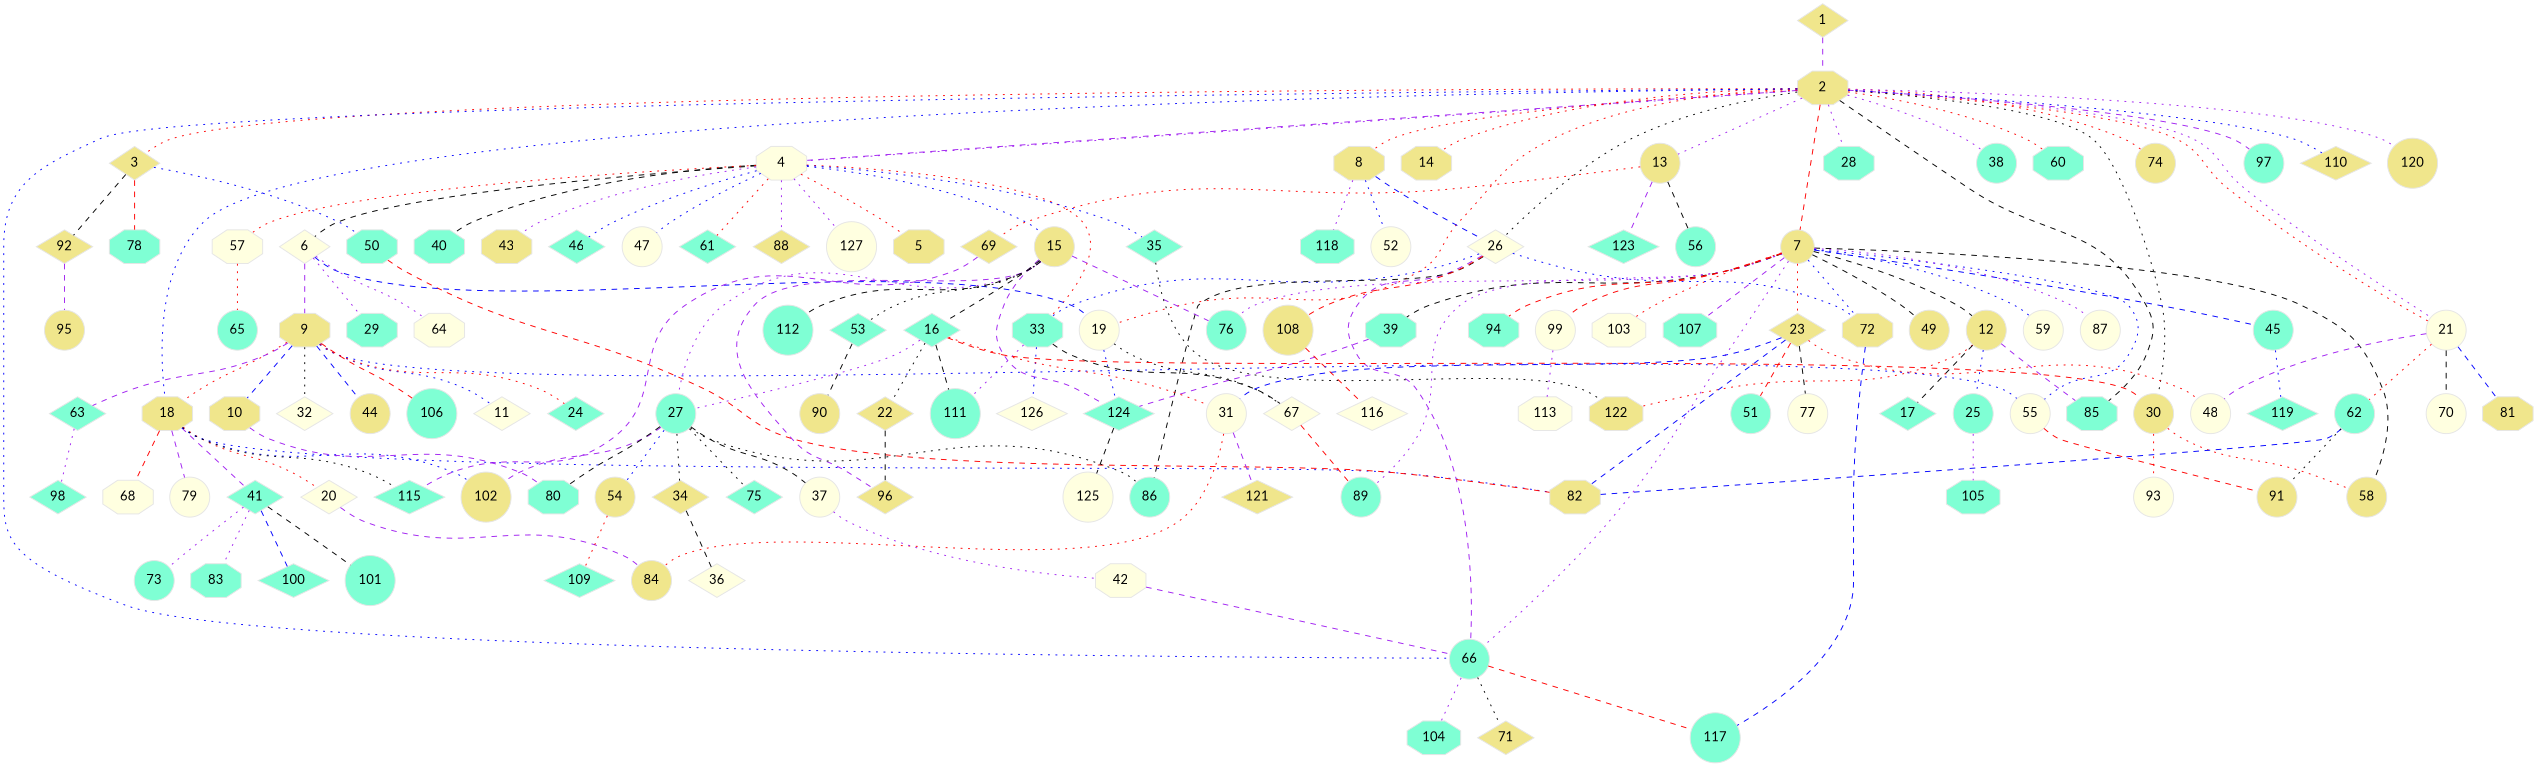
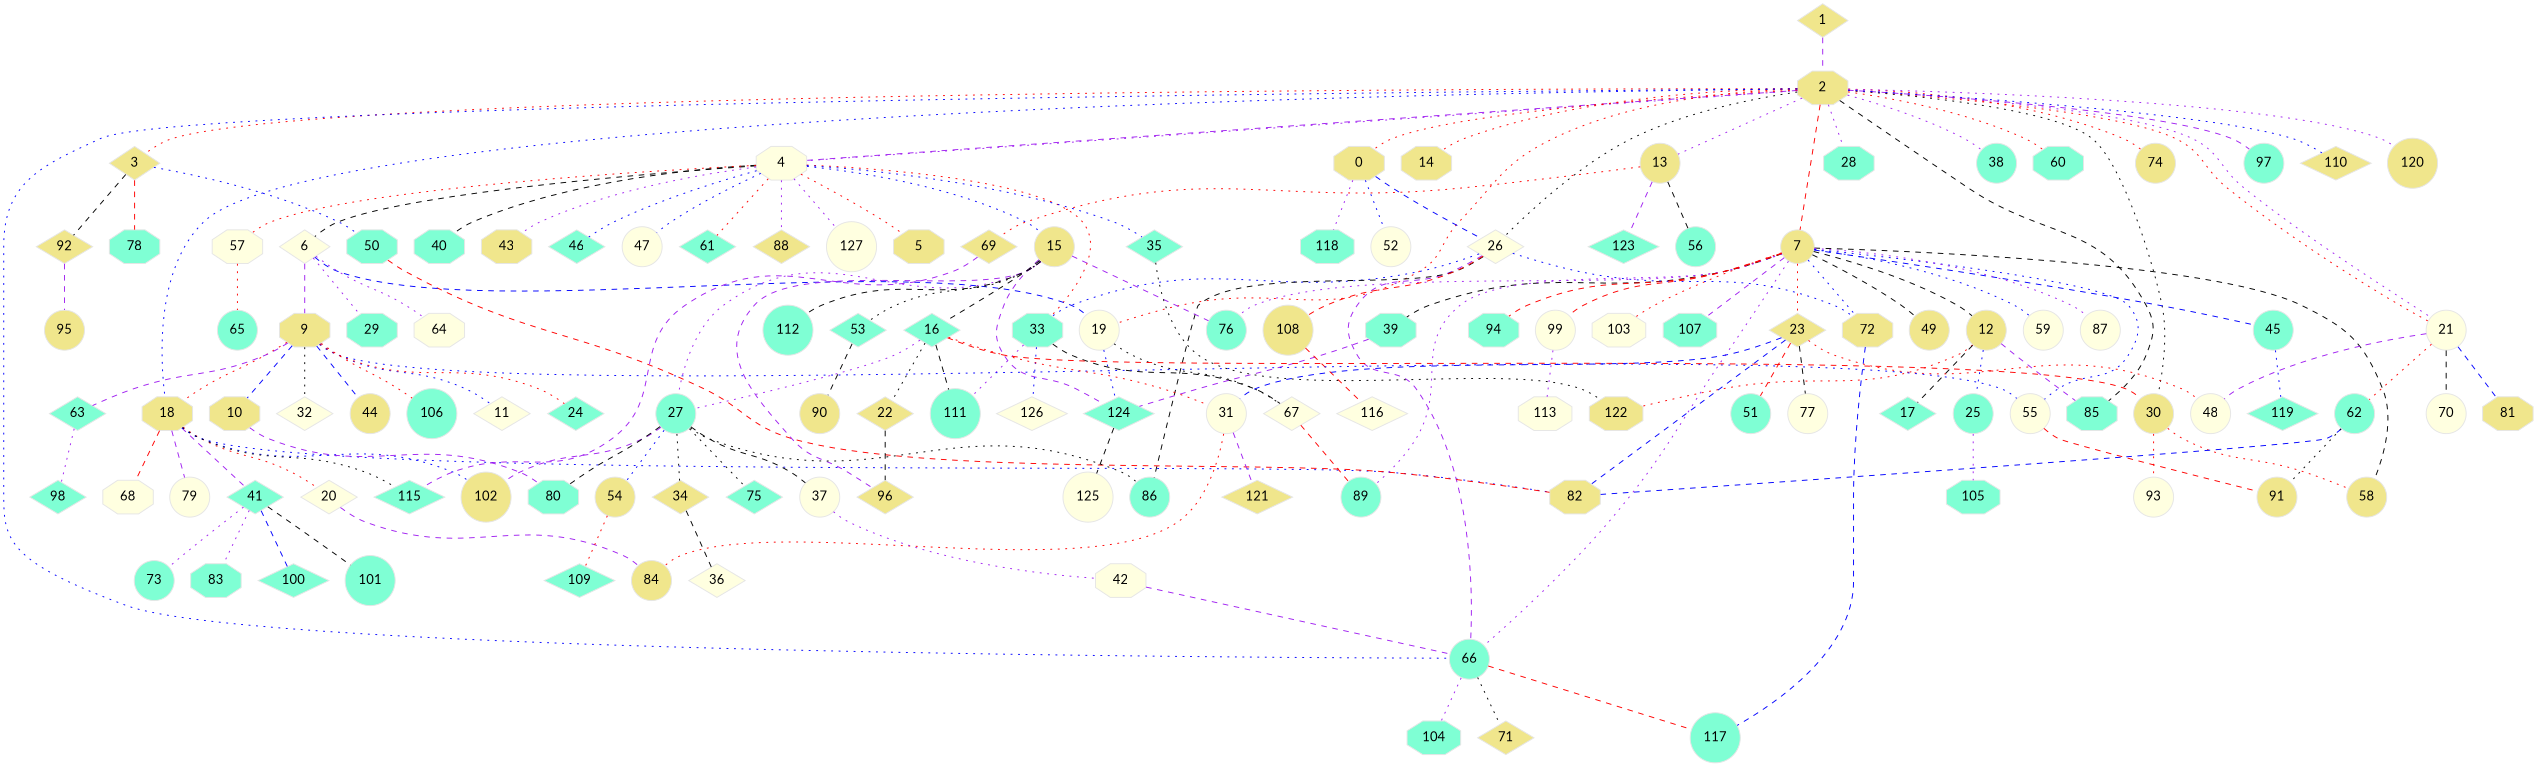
(1359, 163) -> (1359, 163)
(369, 372) -> (369, 372)
